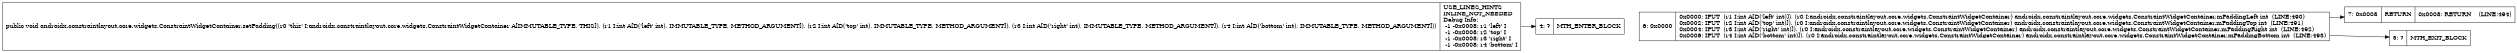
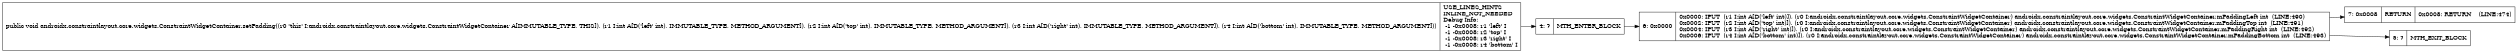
(2465, 15) -> (2465, 15)
none -> (1630, 26)
